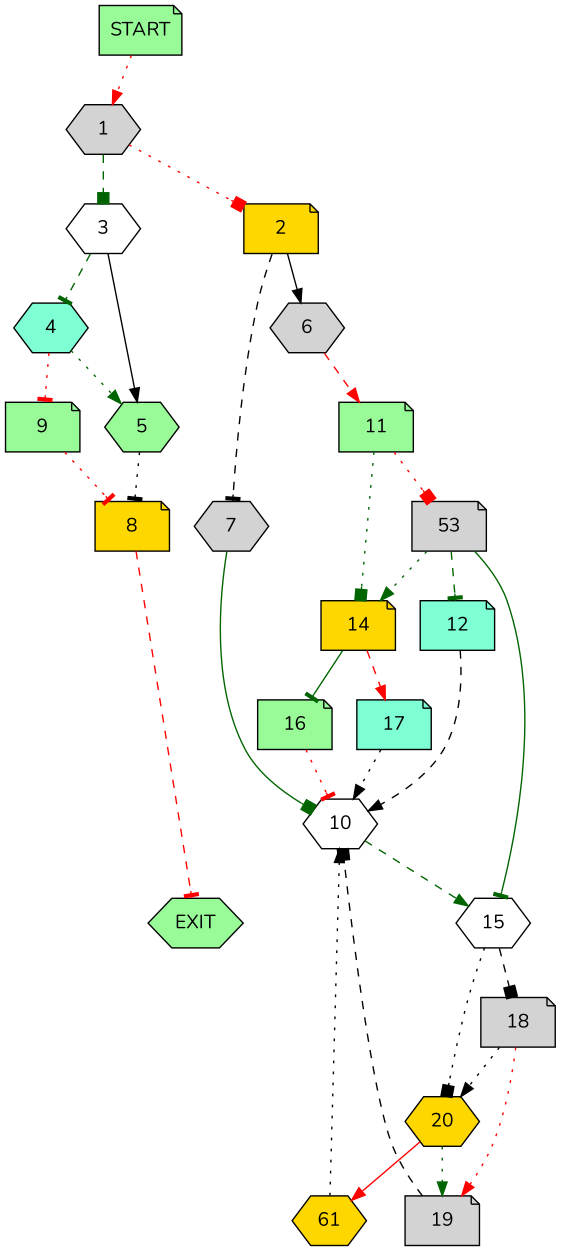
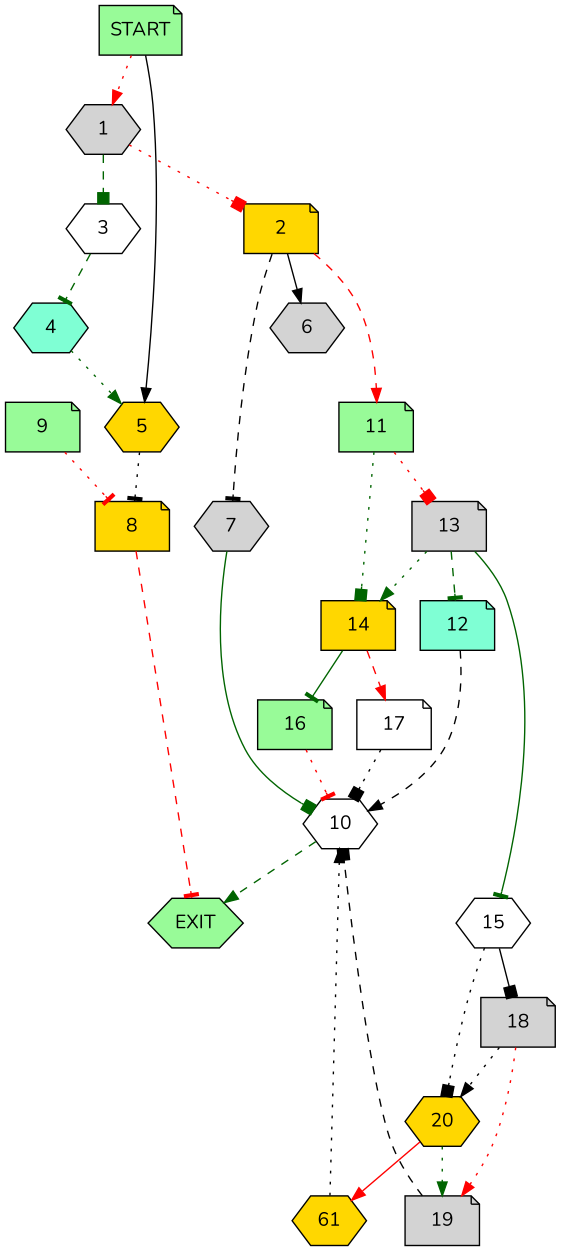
(121, 321) -> (156, 221)
(338, 372) -> (361, 313)
(47, 374) -> none
(142, 427) -> (142, 427)
(449, 526) -> (449, 526)
(394, 725) -> (394, 725)
(371, 768) -> (371, 768)
(411, 870) -> (276, 868)
(504, 966) -> (504, 966)
